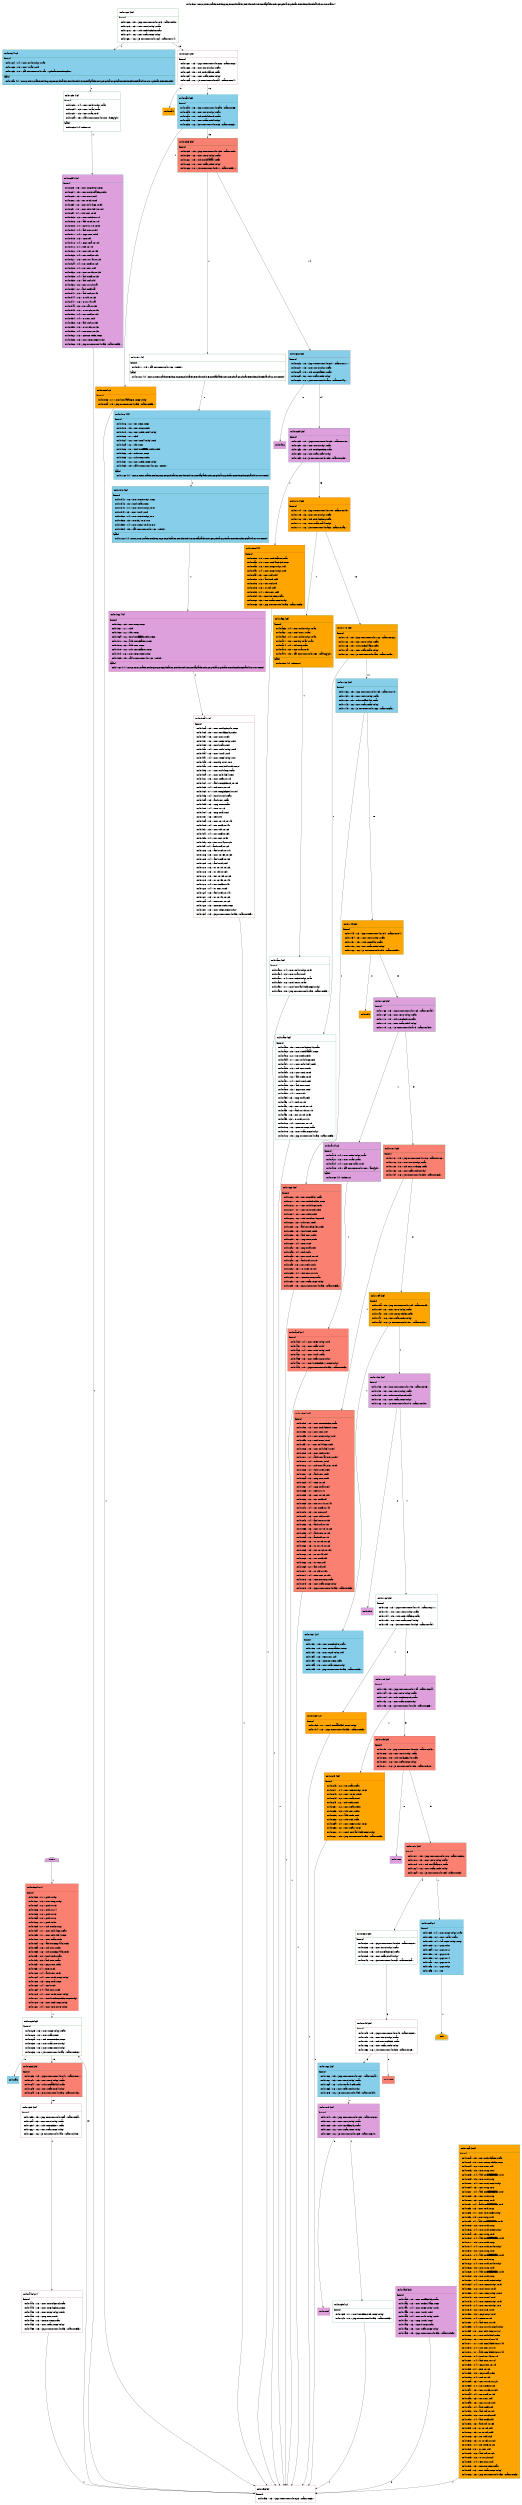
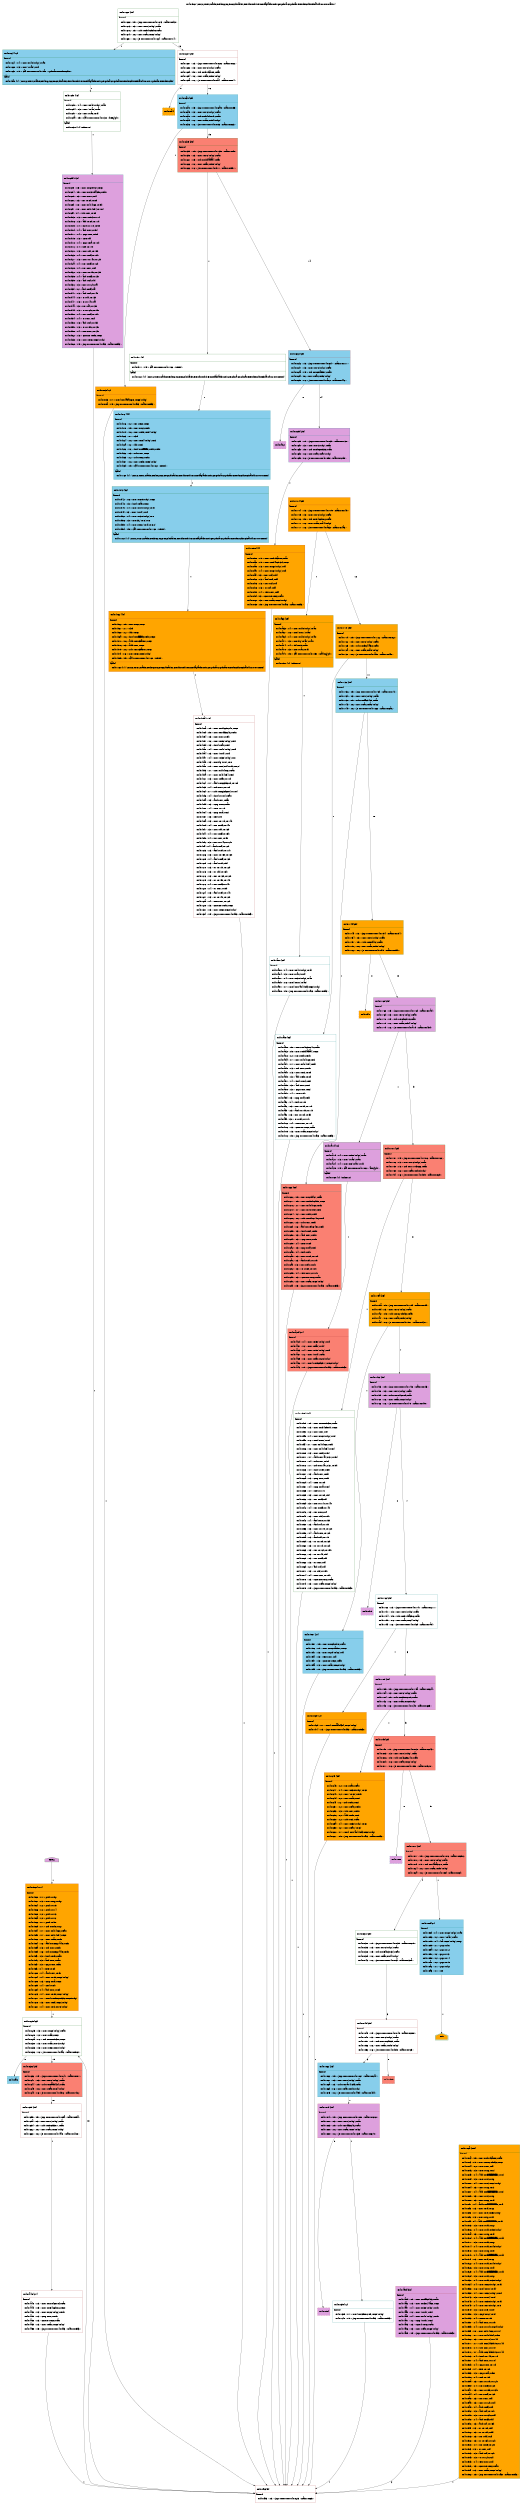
(319, 479) -> none
(187, 641) -> (187, 641)
(324, 1501) -> (324, 1501)
(52, 1860) -> (52, 1860)
(52, 1947) -> (52, 1947)
none -> (302, 2078)
